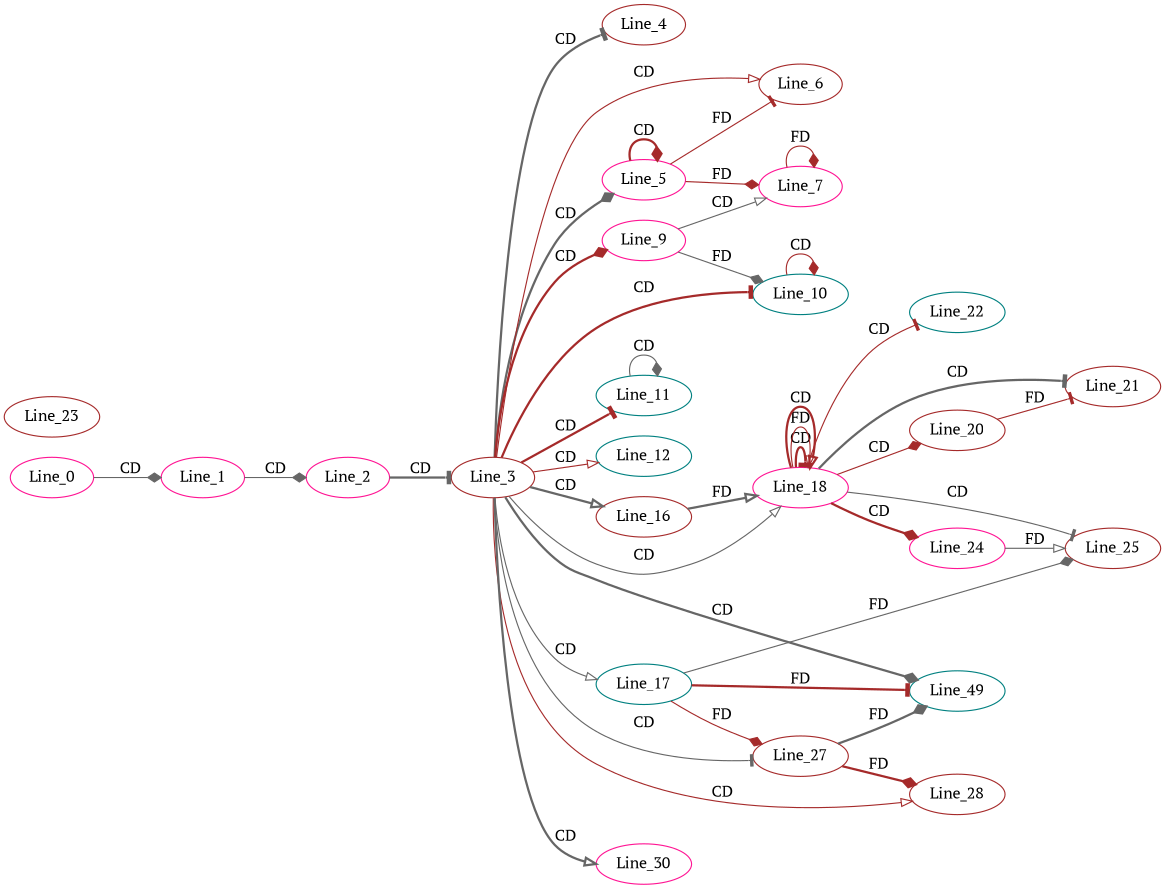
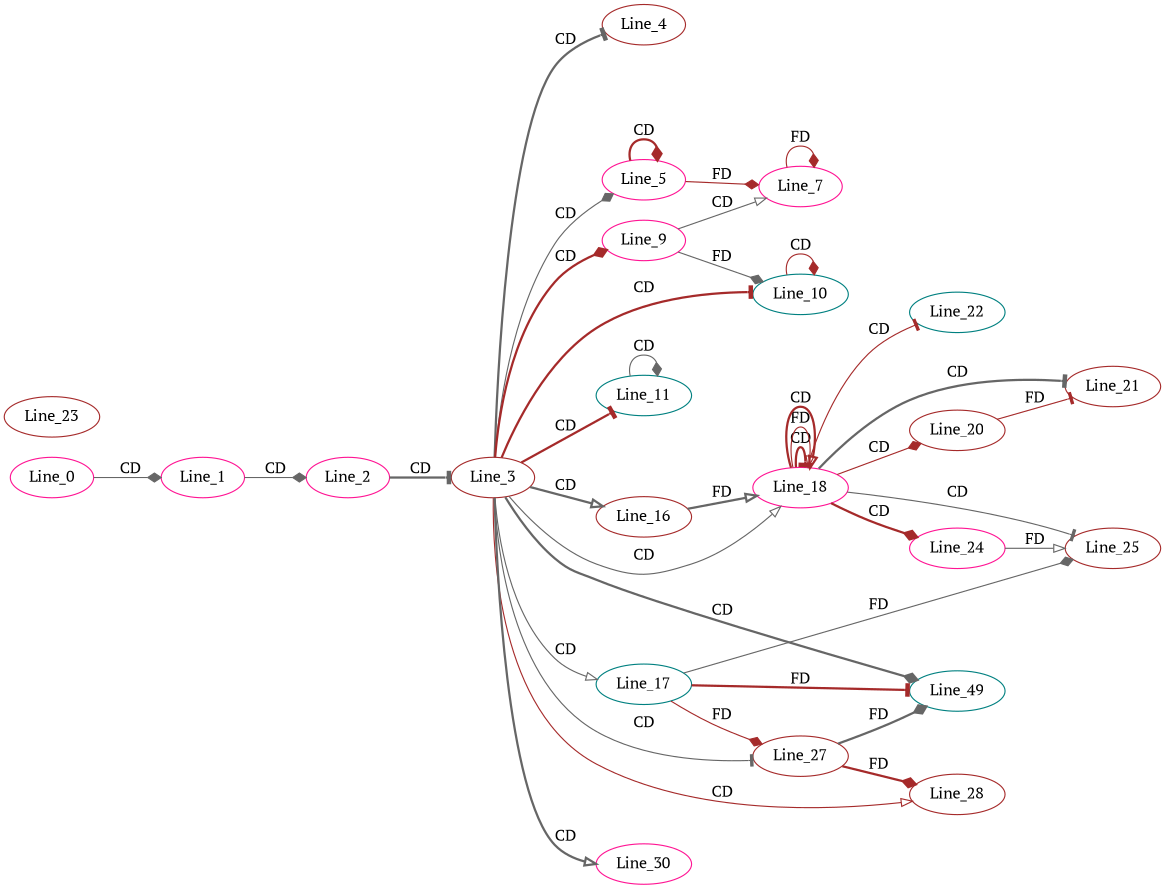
(801, 84) -> none
(535, 283) -> (522, 316)
(644, 456) -> none
